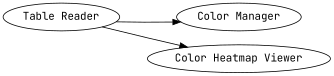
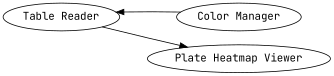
(144, 22) -> (152, 12)
(239, 59) -> (239, 59)
